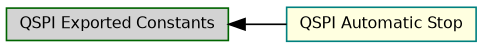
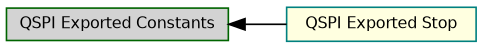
(381, 24) -> (381, 24)
